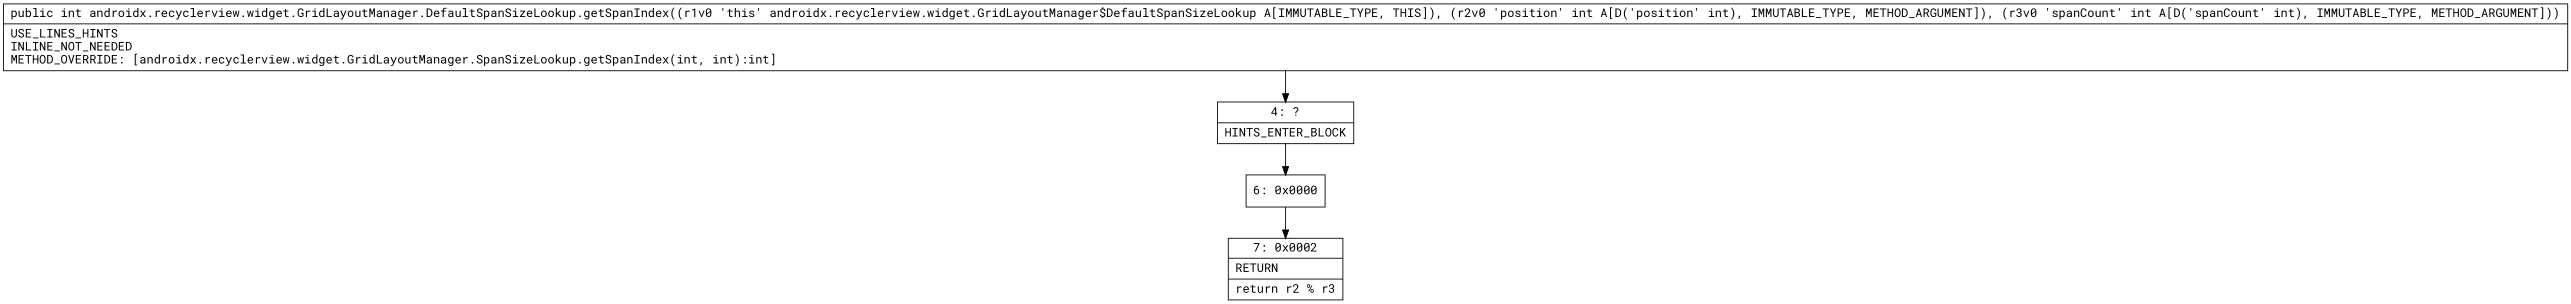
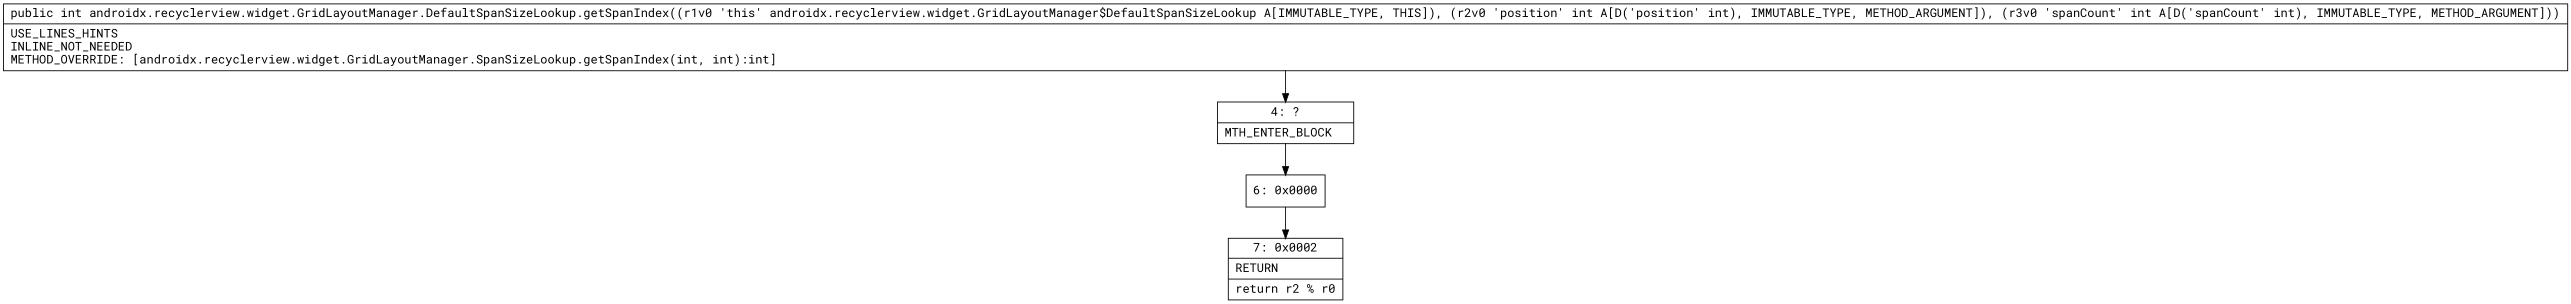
(1286, 133) -> (1278, 133)
(1286, 289) -> (1286, 289)
